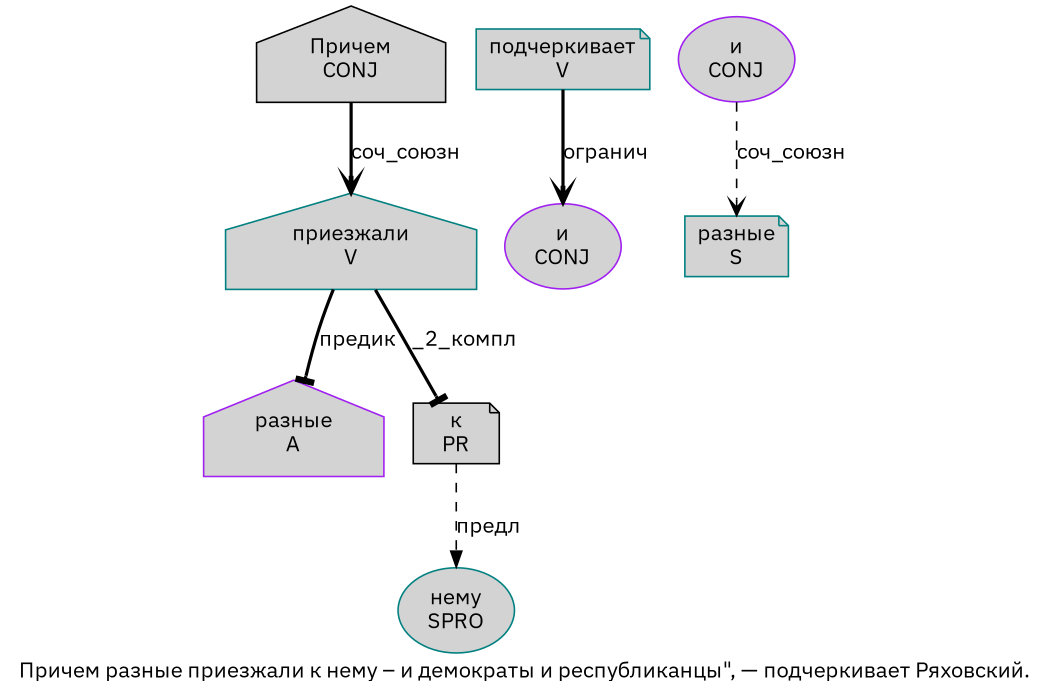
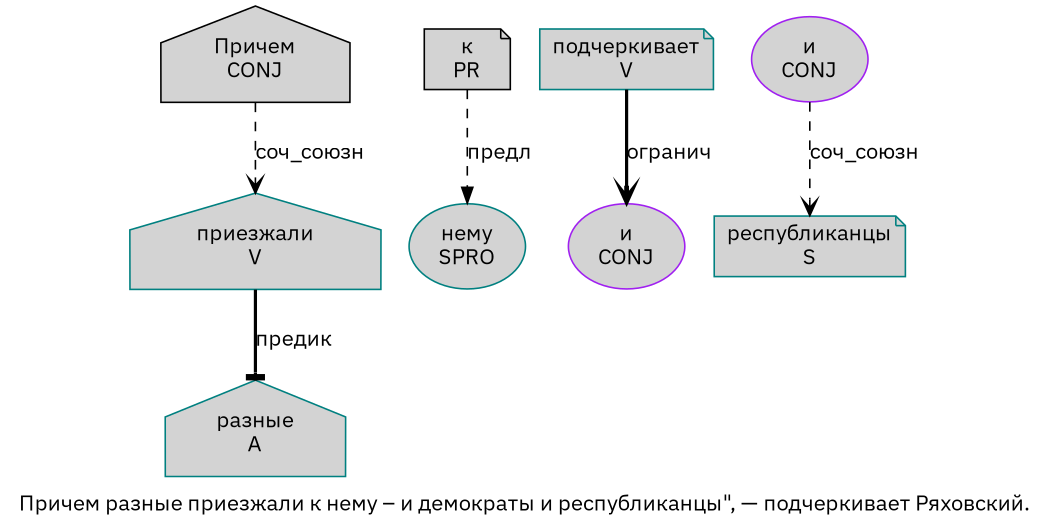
(351, 140) -> (255, 140)
(737, 246) -> (810, 246)
(406, 343) -> none
(294, 433) -> (255, 433)
